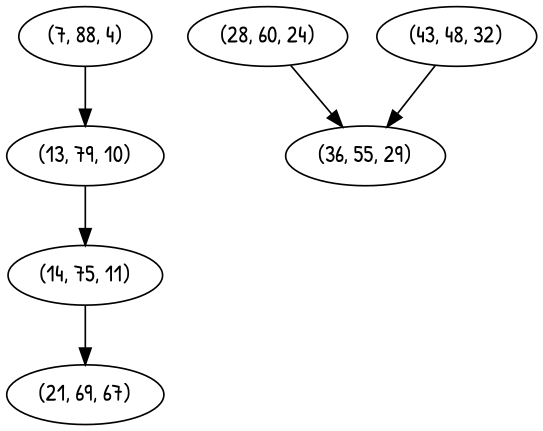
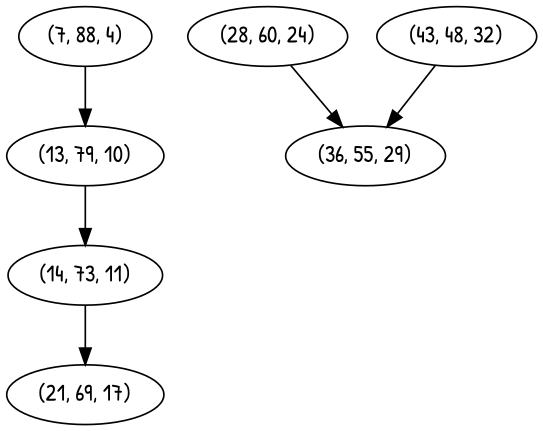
(85, 275) -> (85, 275)
(85, 395) -> (85, 395)
